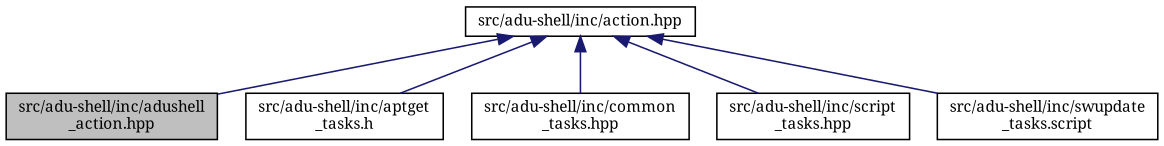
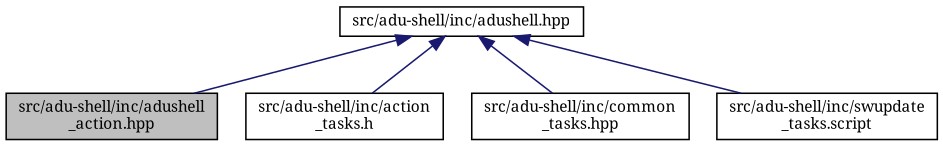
(580, 22) -> (462, 22)
(345, 116) -> (345, 116)
(813, 116) -> none
